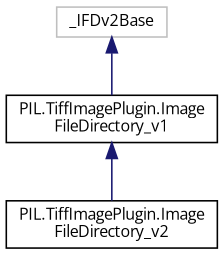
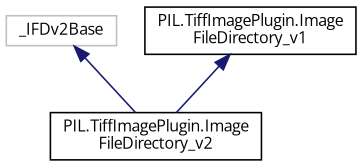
(112, 74) -> (110, 85)
